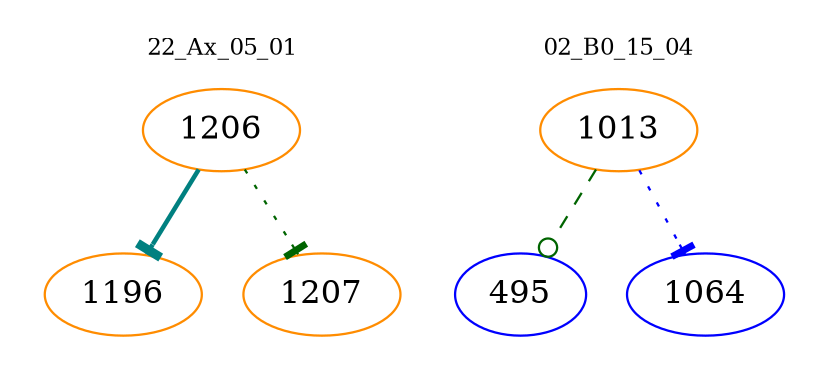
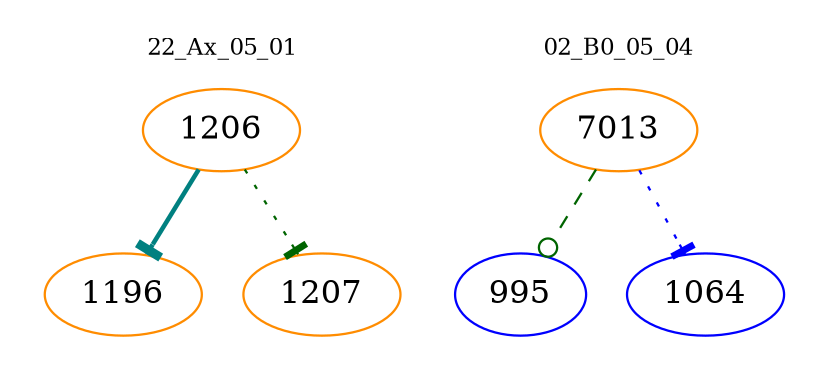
(619, 49) -> (619, 49)
(619, 130) -> (619, 130)
(521, 295) -> (521, 295)
